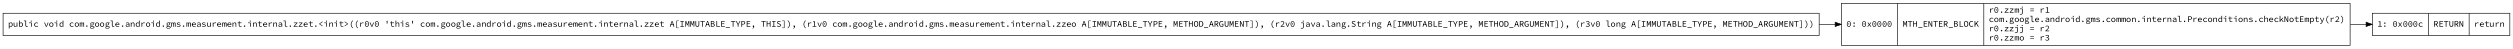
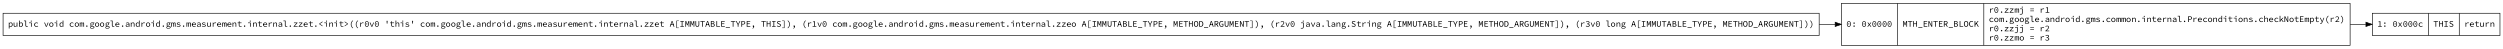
(2449, 24) -> (2444, 24)
